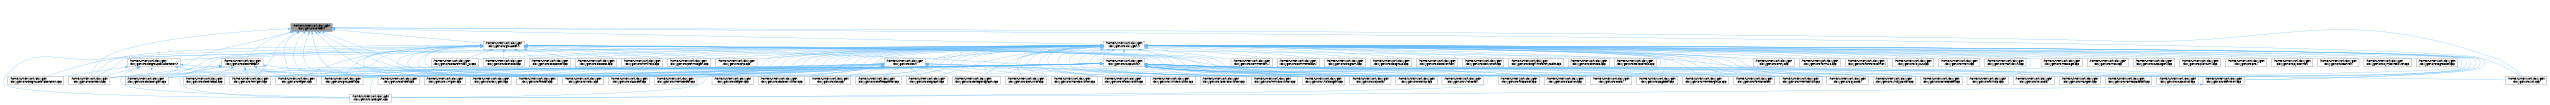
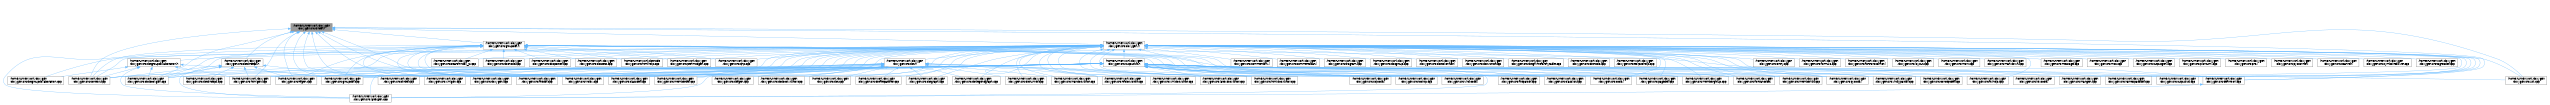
(642, 63) -> (642, 63)
(1324, 81) -> none
